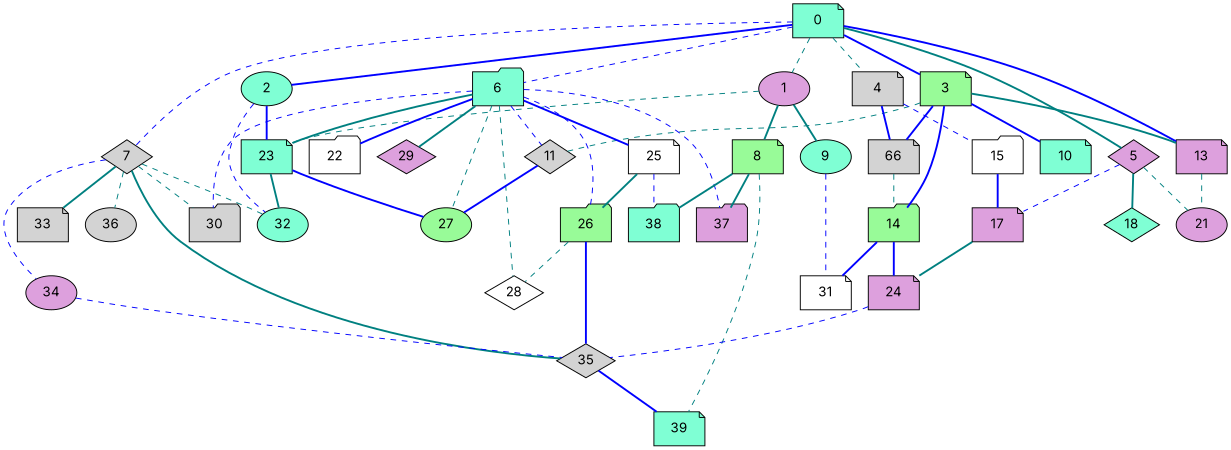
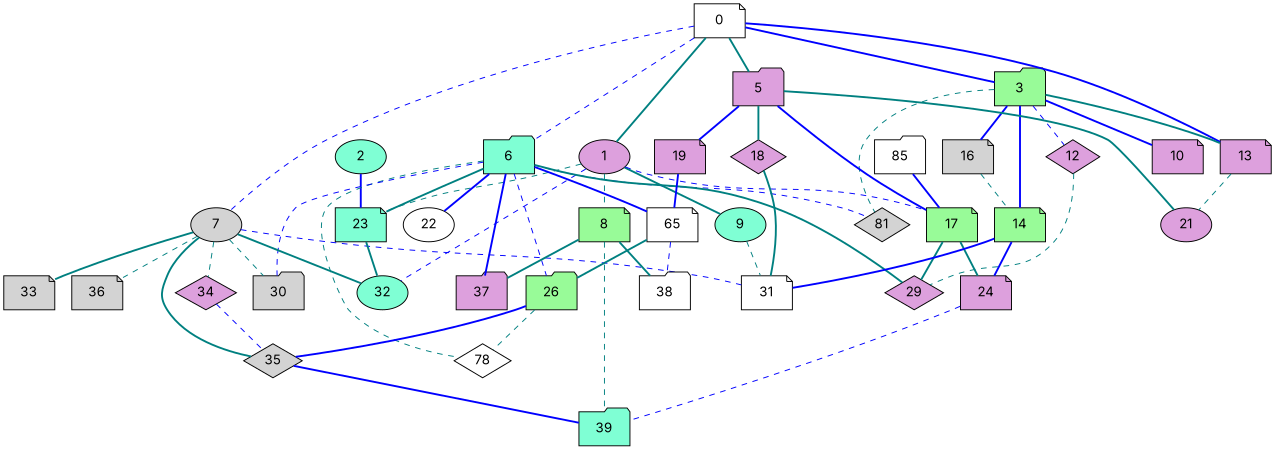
(818, 21) -> (720, 21)
(542, 55) -> none
(801, 55) -> (661, 90)
(878, 89) -> none
(946, 89) -> (1020, 89)
(646, 114) -> (494, 232)
(772, 122) -> (604, 188)
(127, 157) -> (216, 225)
(335, 157) -> (429, 225)
(550, 157) -> (882, 225)
(654, 157) -> (672, 225)
none -> (680, 157)
(894, 157) -> (968, 157)
(998, 157) -> (900, 157)
(1066, 157) -> (1178, 157)
none -> (1073, 157)
(1134, 157) -> (758, 89)
(229, 161) -> (489, 228)
(1072, 188) -> (849, 162)
(203, 189) -> (299, 259)
none -> (783, 189)
(1166, 189) -> (985, 111)
(18, 197) -> (211, 259)
none -> (776, 222)
(111, 225) -> (97, 293)
(446, 225) -> none
(654, 225) -> (665, 293)
(826, 225) -> (754, 258)
(894, 225) -> (1020, 225)
(998, 225) -> (952, 225)
(1132, 225) -> (758, 157)
none -> (479, 254)
none -> (930, 265)
(51, 293) -> (206, 293)
(514, 293) -> (483, 361)
(740, 339) -> (796, 367)
(679, 429) -> (604, 429)
